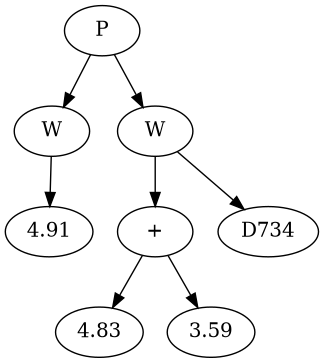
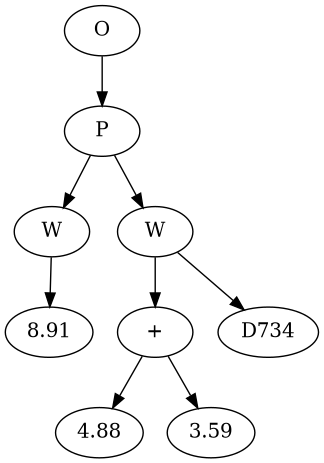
none -> (102, 31)
(49, 232) -> (49, 332)
(99, 332) -> (99, 433)
